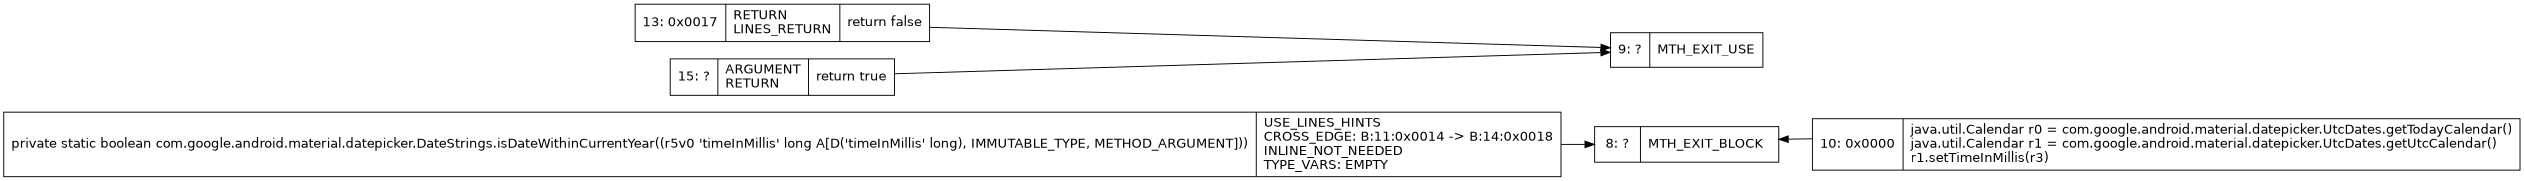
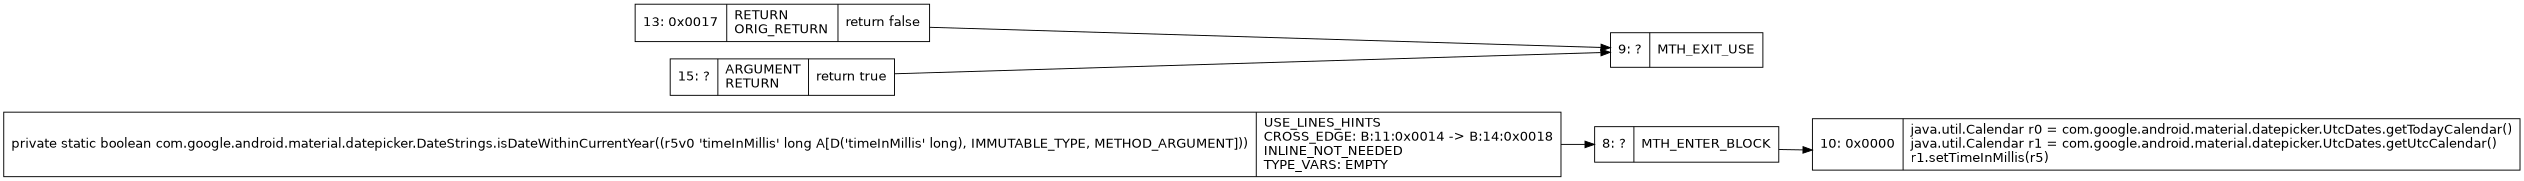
(783, 29) -> (781, 29)
(1800, 139) -> (1791, 150)
(1706, 144) -> (1706, 144)
(1980, 158) -> (1980, 158)
